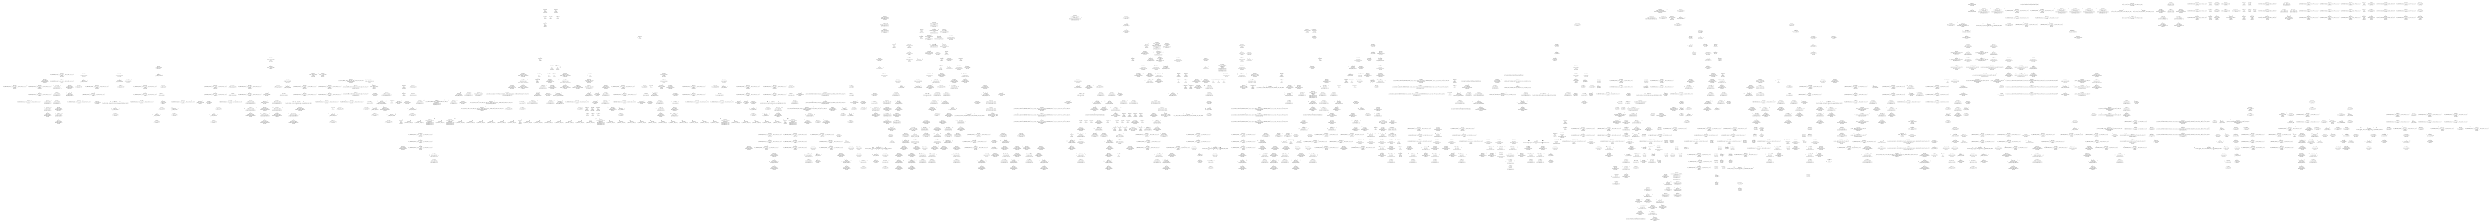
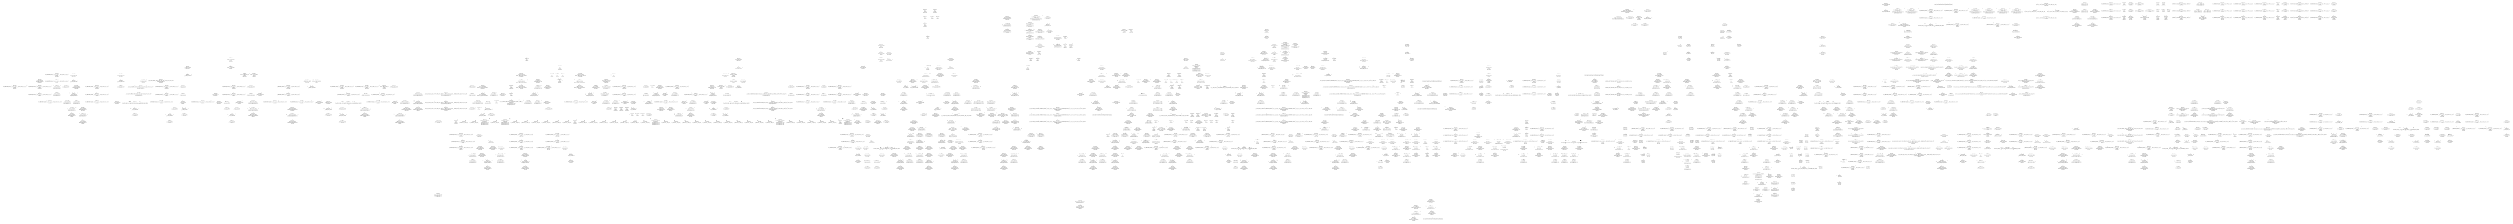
none -> (1879, 135)
none -> (1635, 142)
